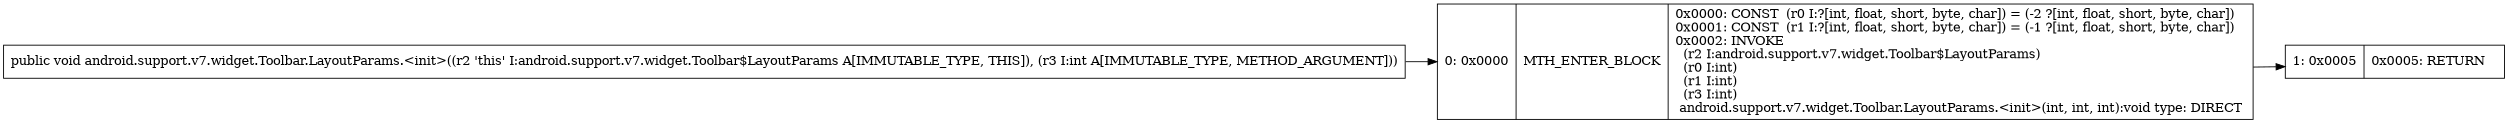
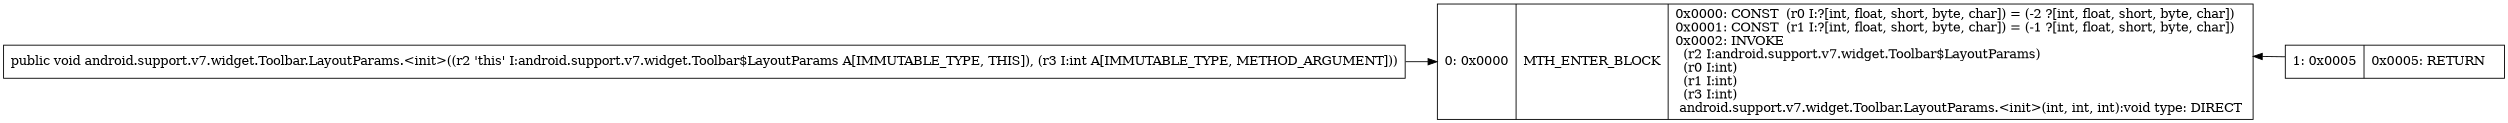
(2265, 67) -> (2274, 57)
